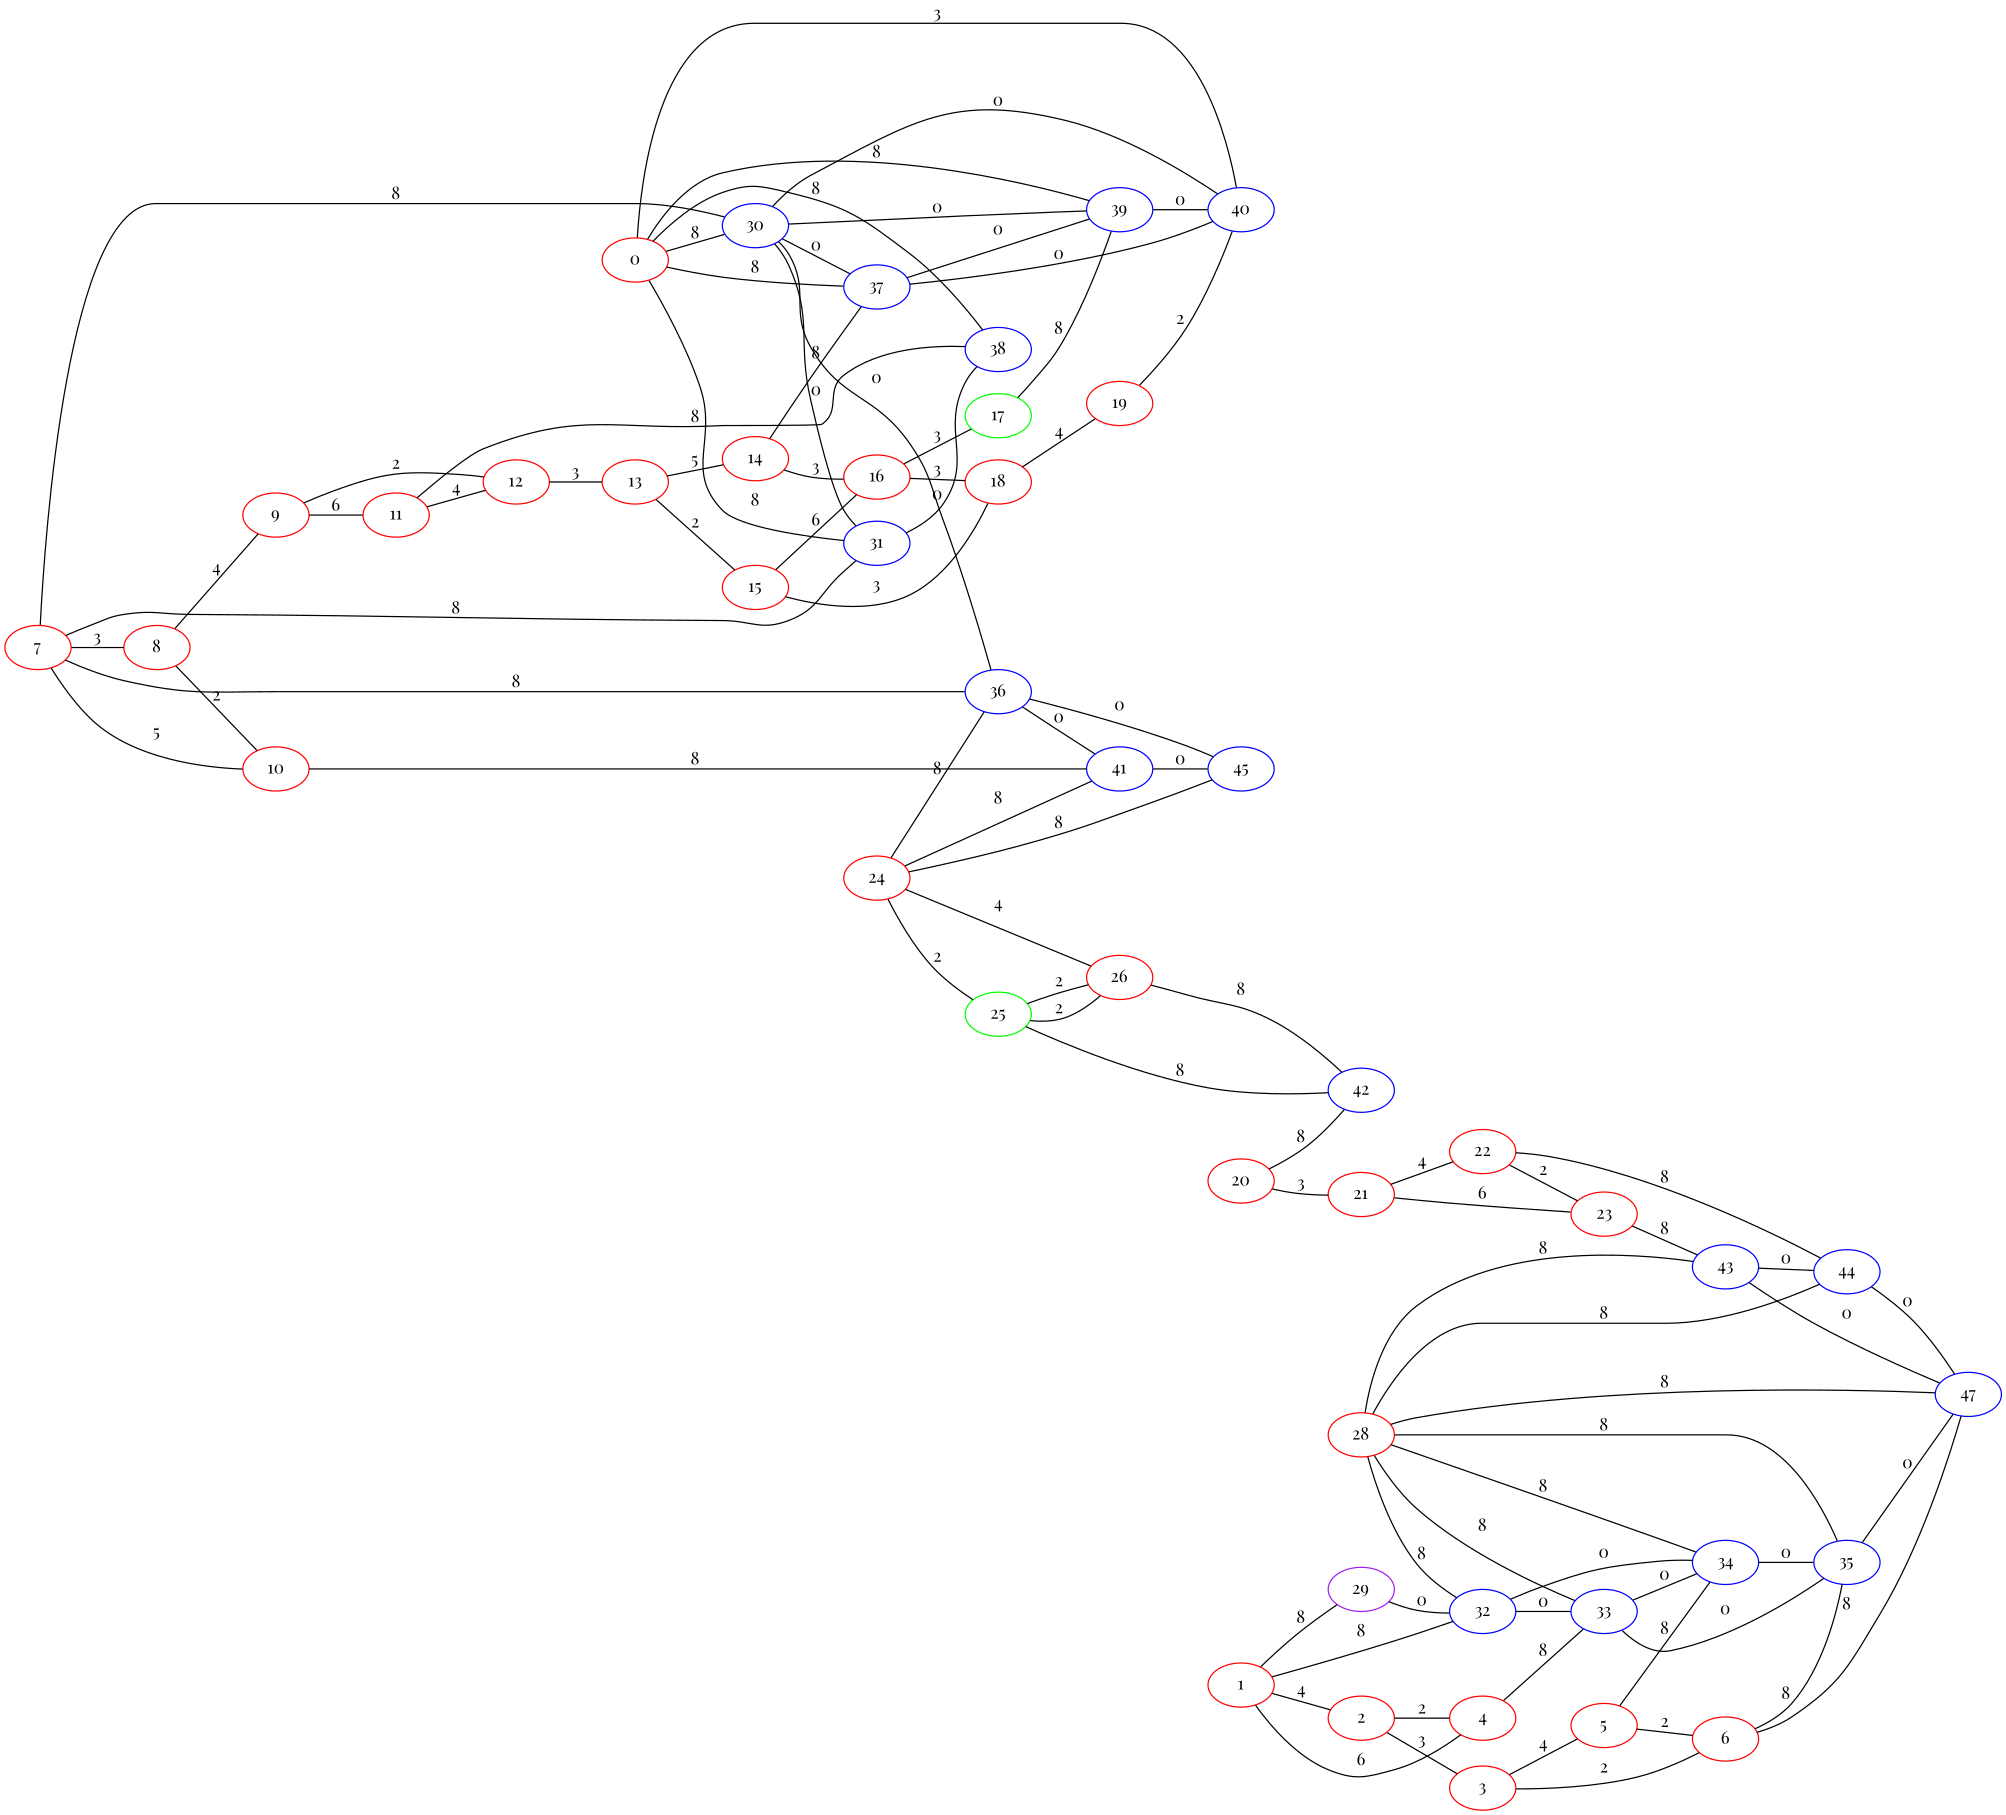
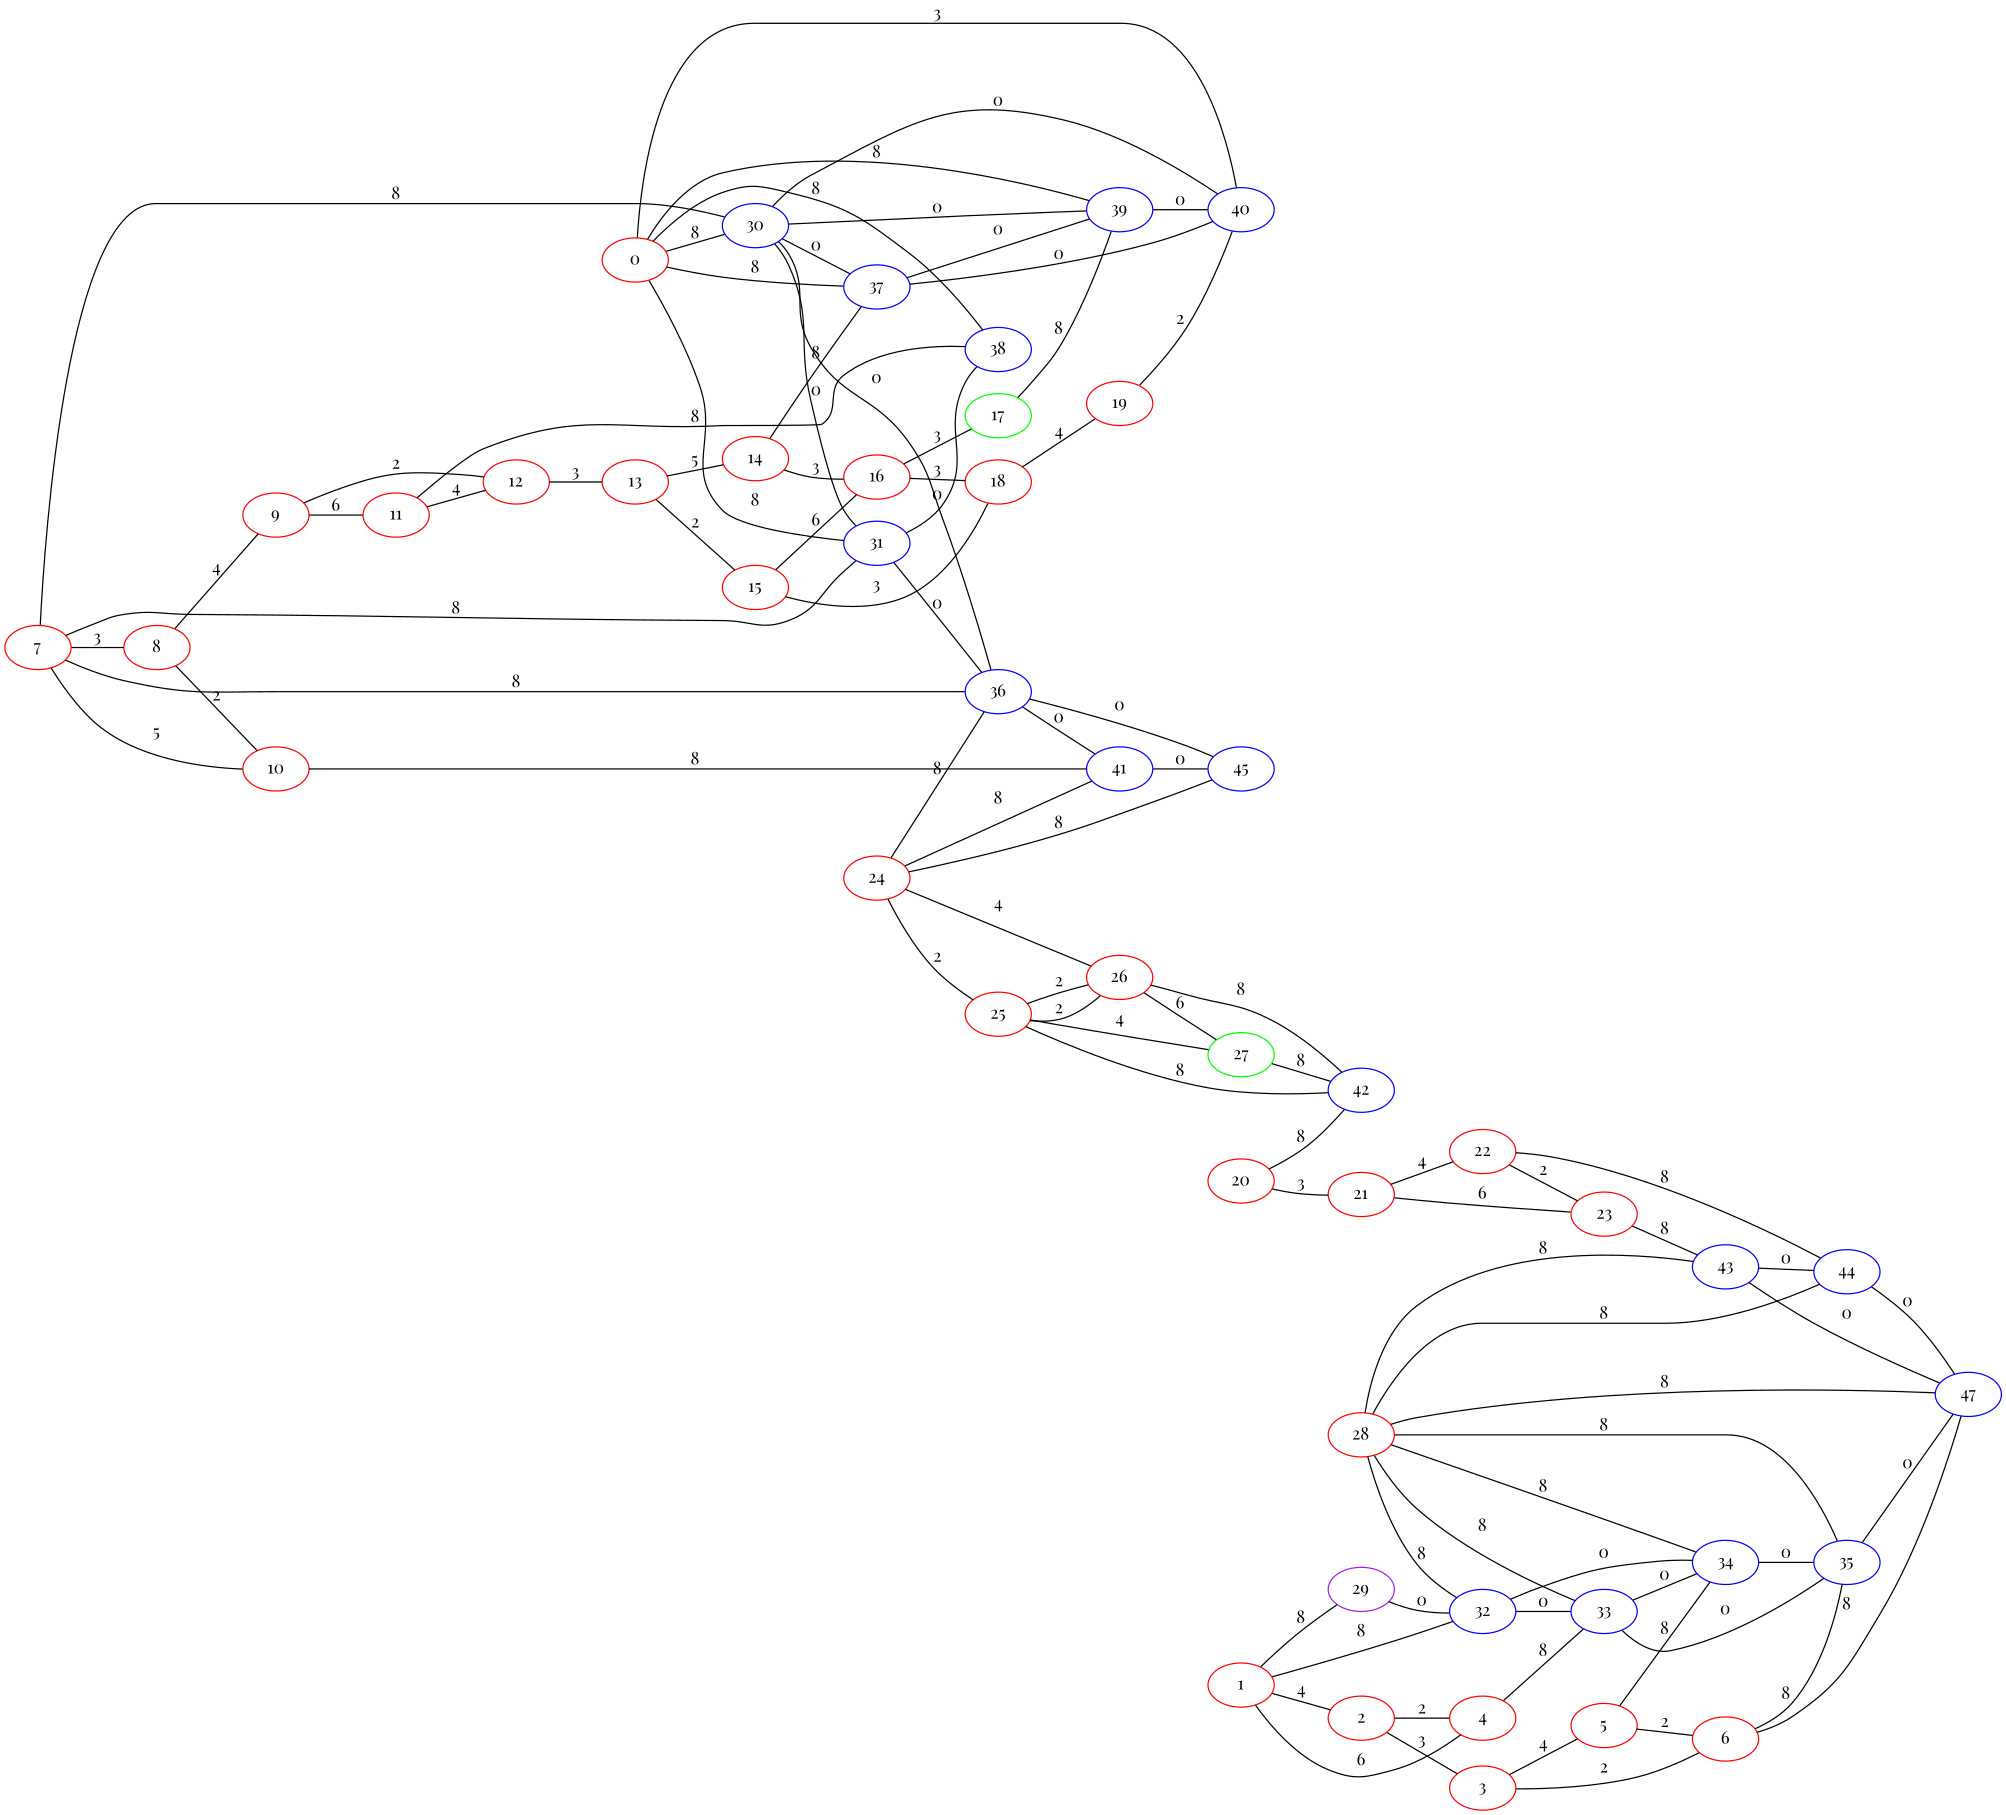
none -> (938, 617)
(998, 1014) -> (998, 1014)
none -> (1241, 1055)
